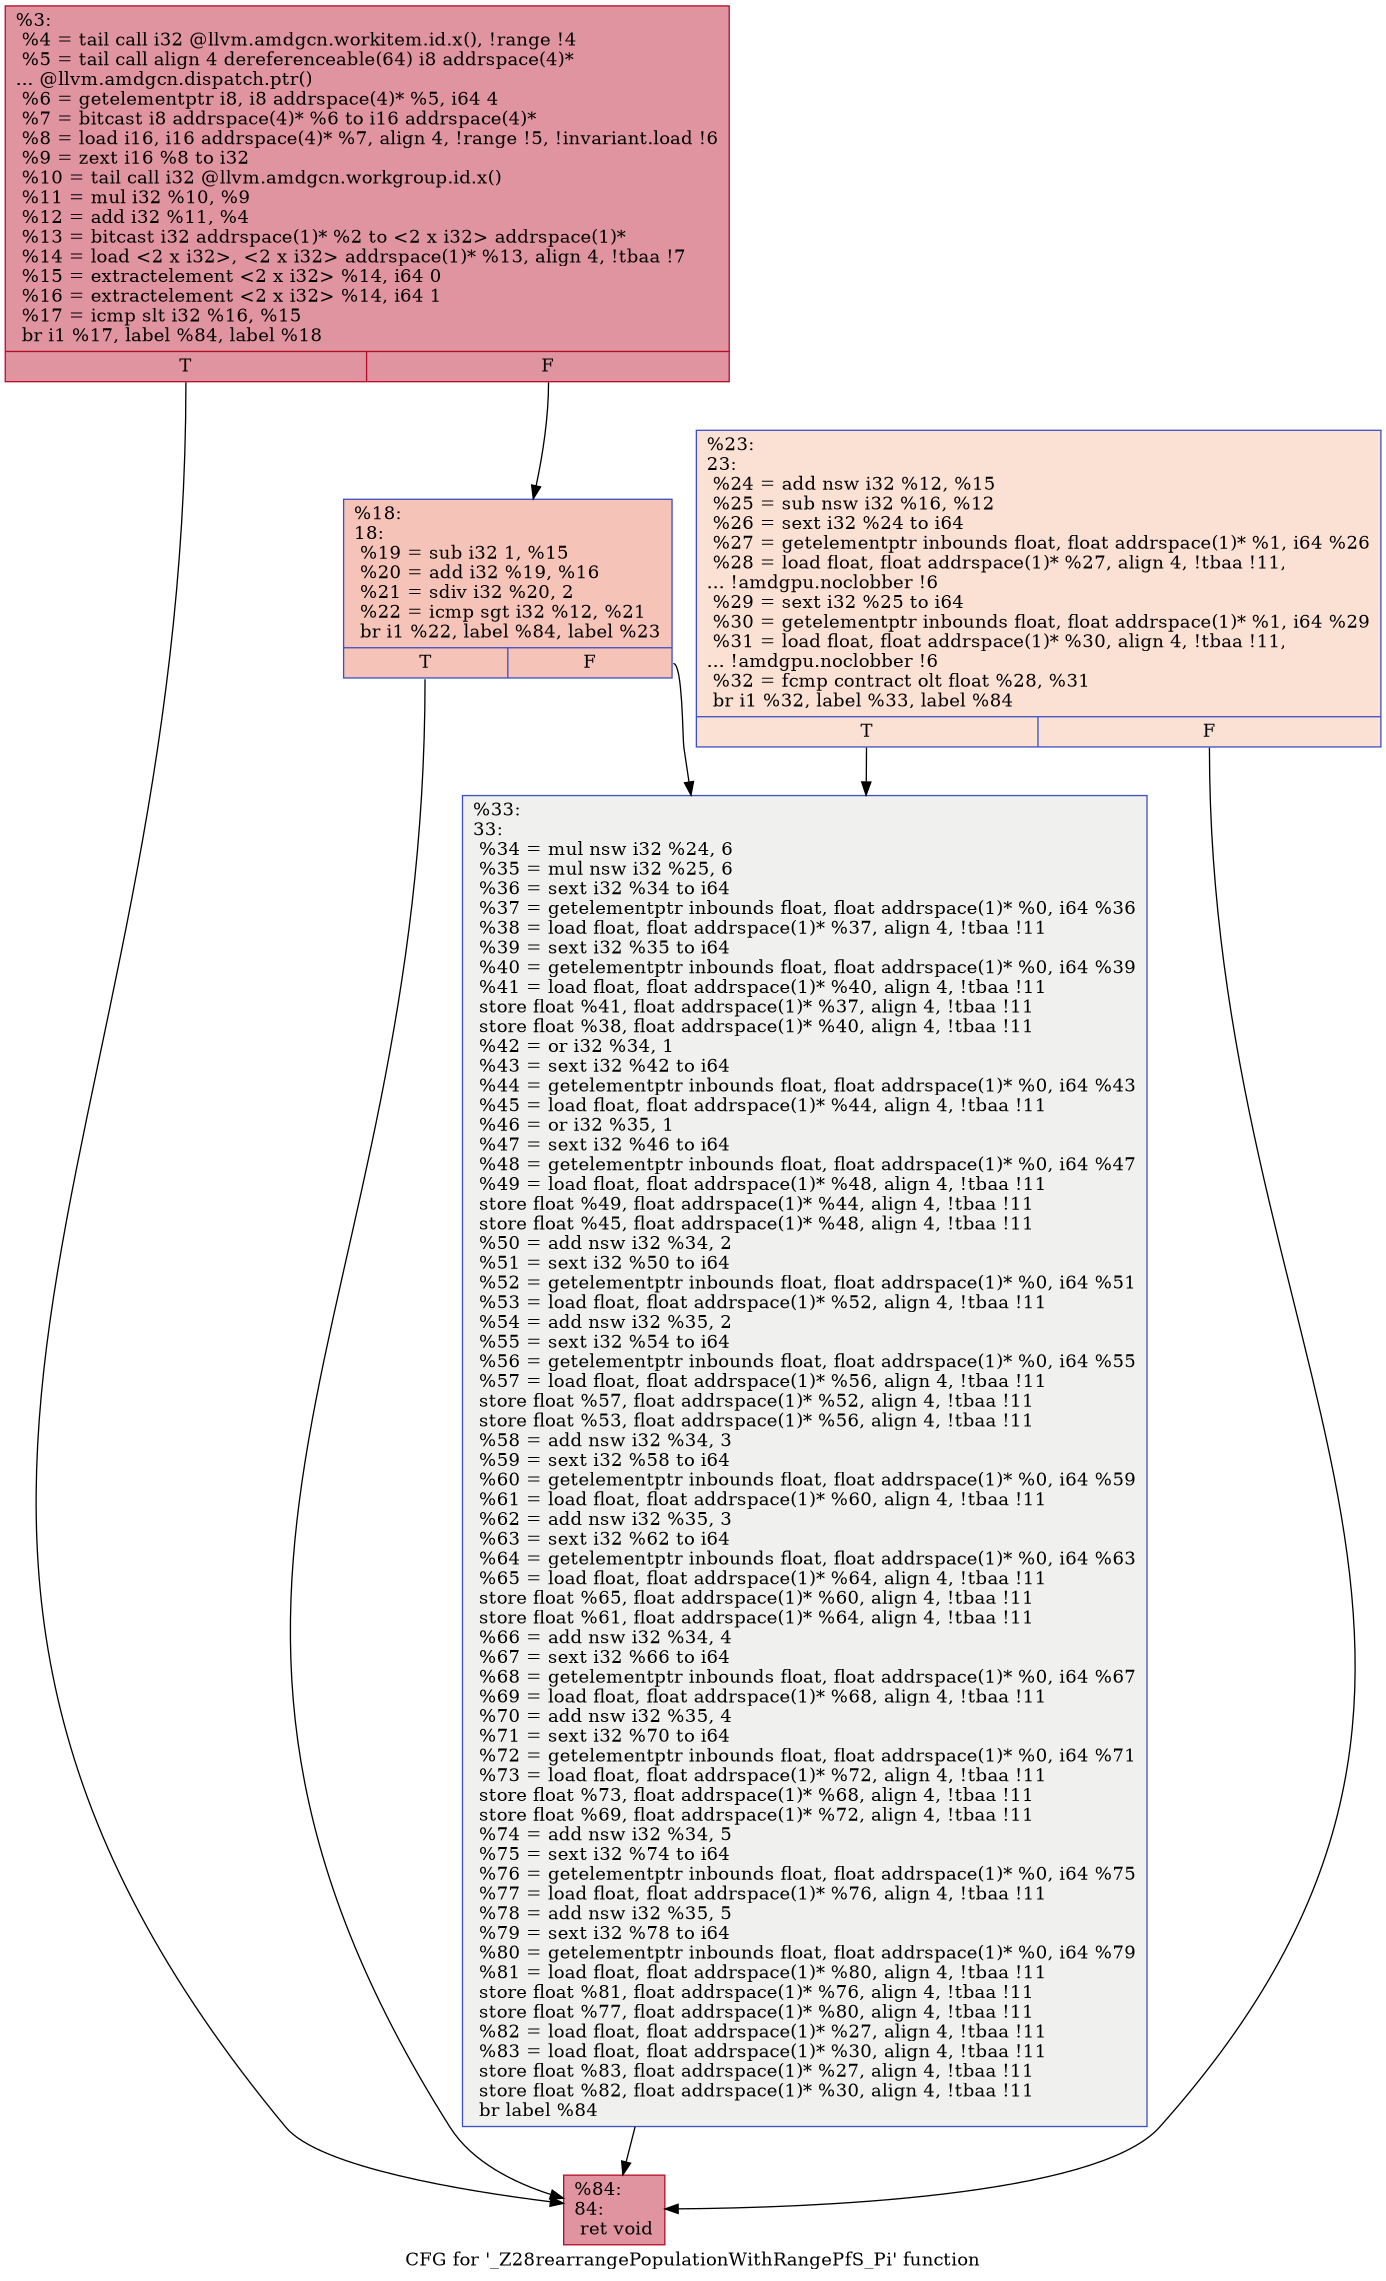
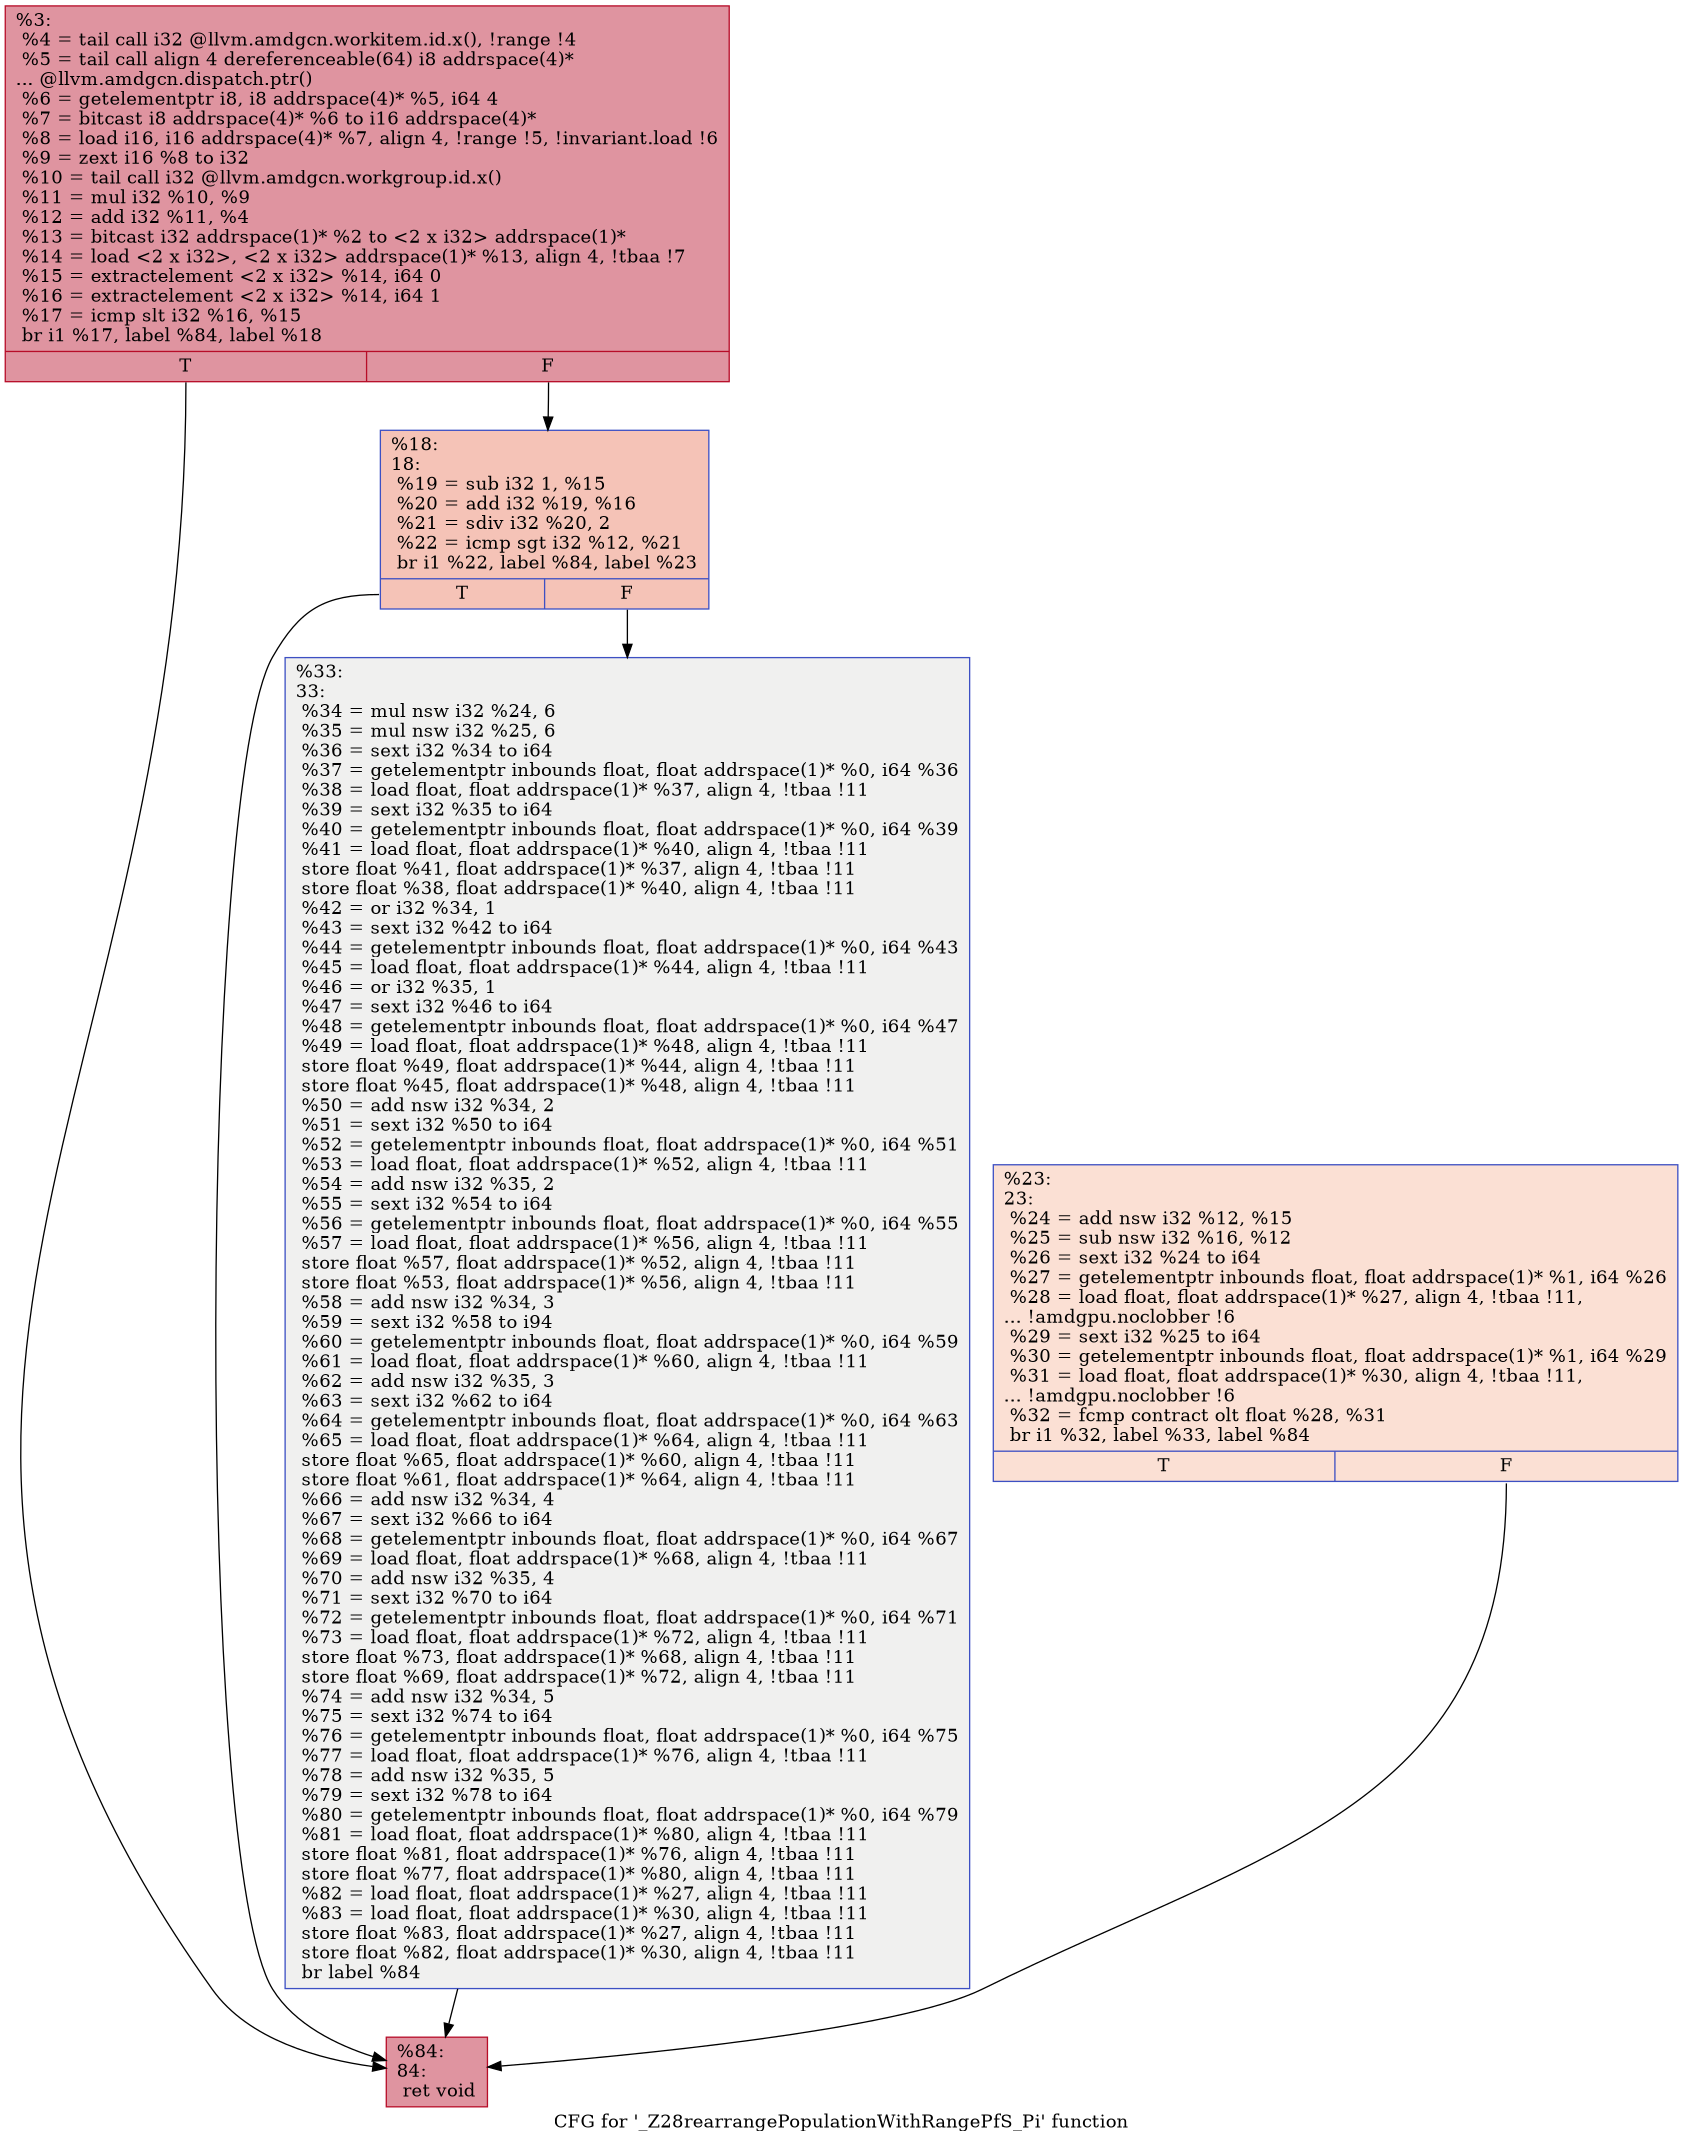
(866, 765) -> none
(602, 1460) -> (424, 1322)
